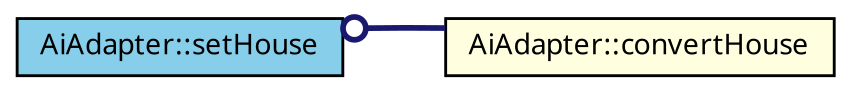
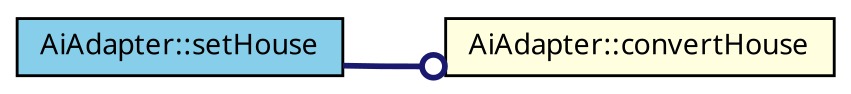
(406, 28) -> (382, 66)
